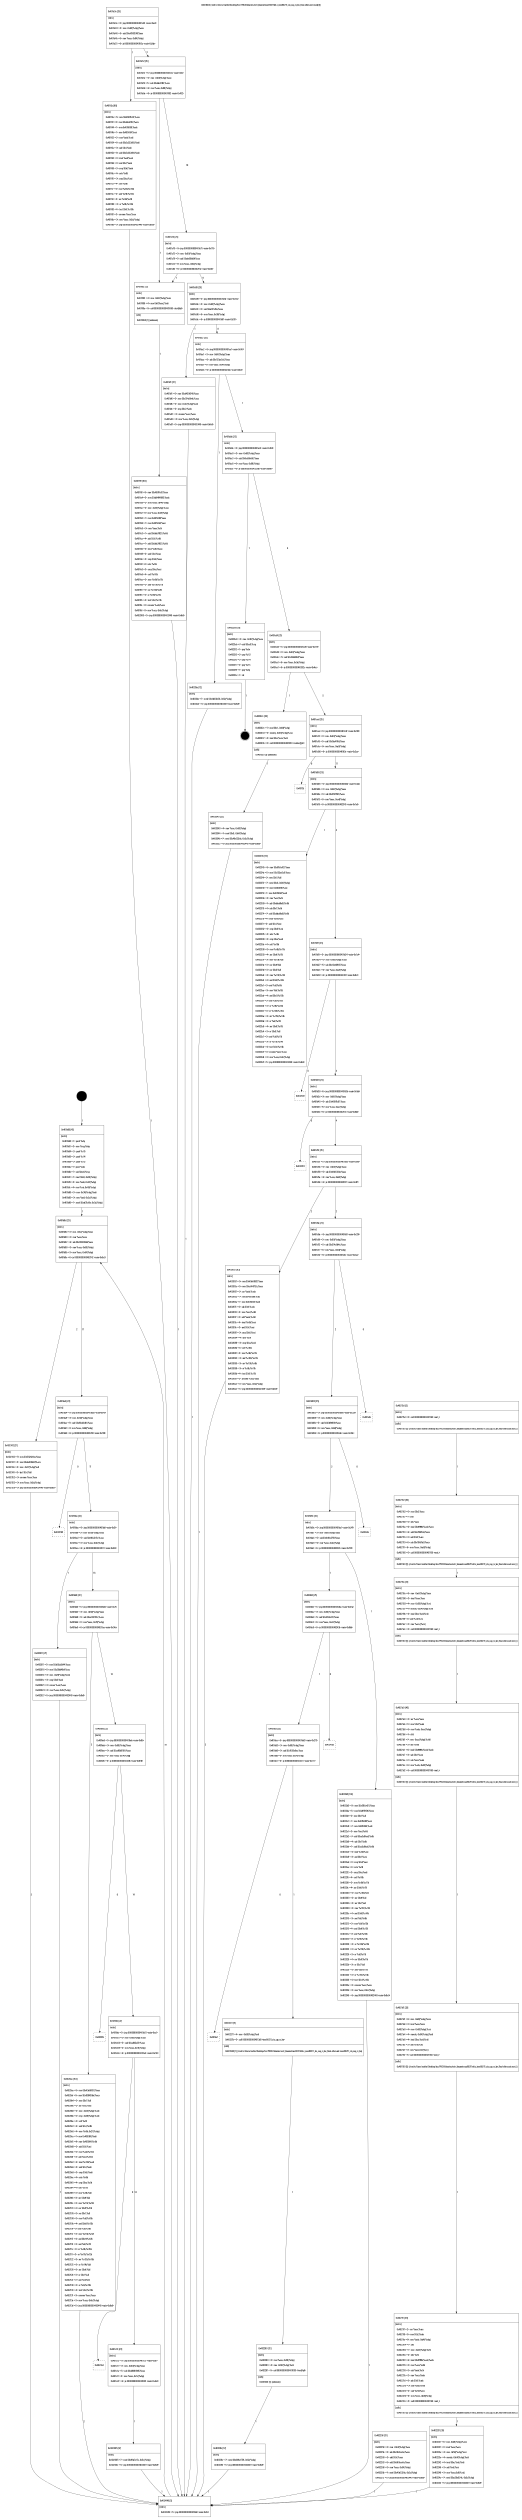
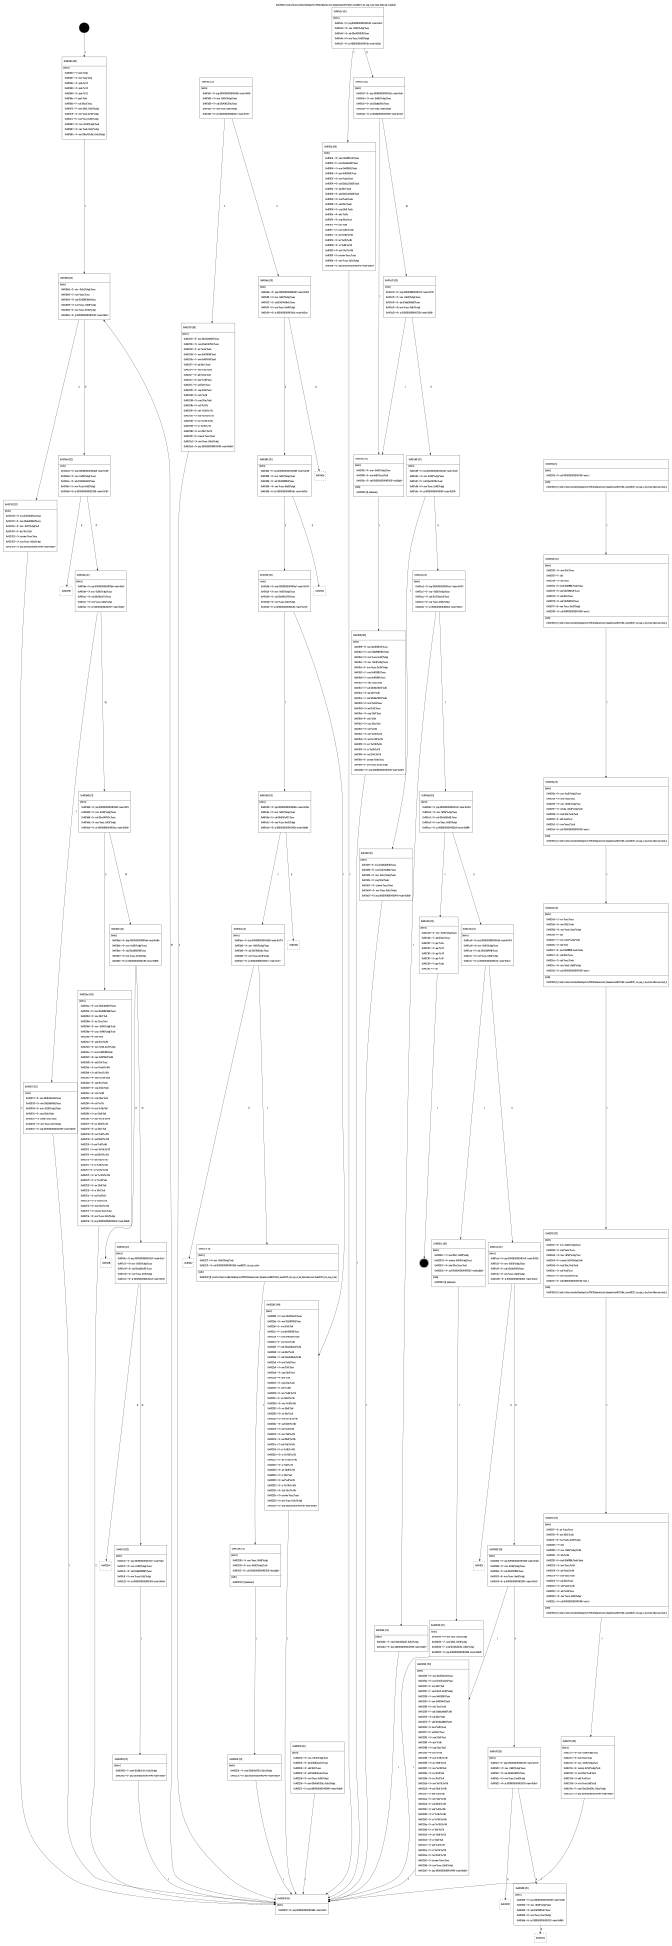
(335, 1130) -> none
none -> (376, 1893)
